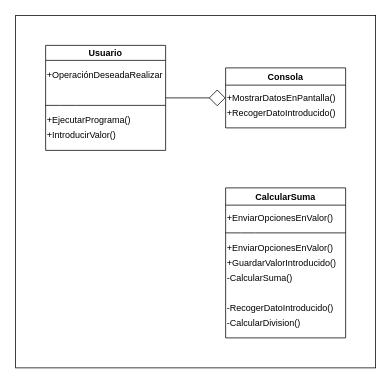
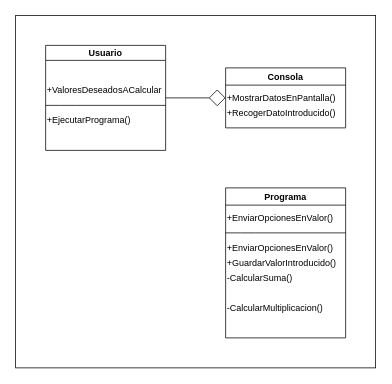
(105, 75) -> none
none -> (105, 90)
(105, 135) -> none
(285, 197) -> (285, 197)
(286, 308) -> (282, 308)
(285, 323) -> none
